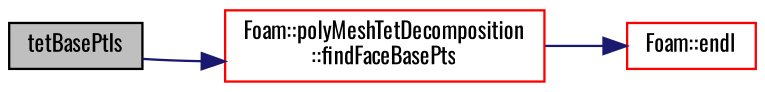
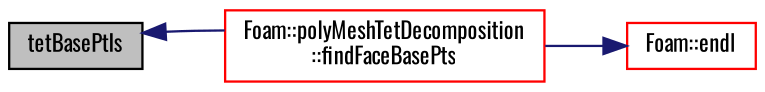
(172, 60) -> (195, 31)
